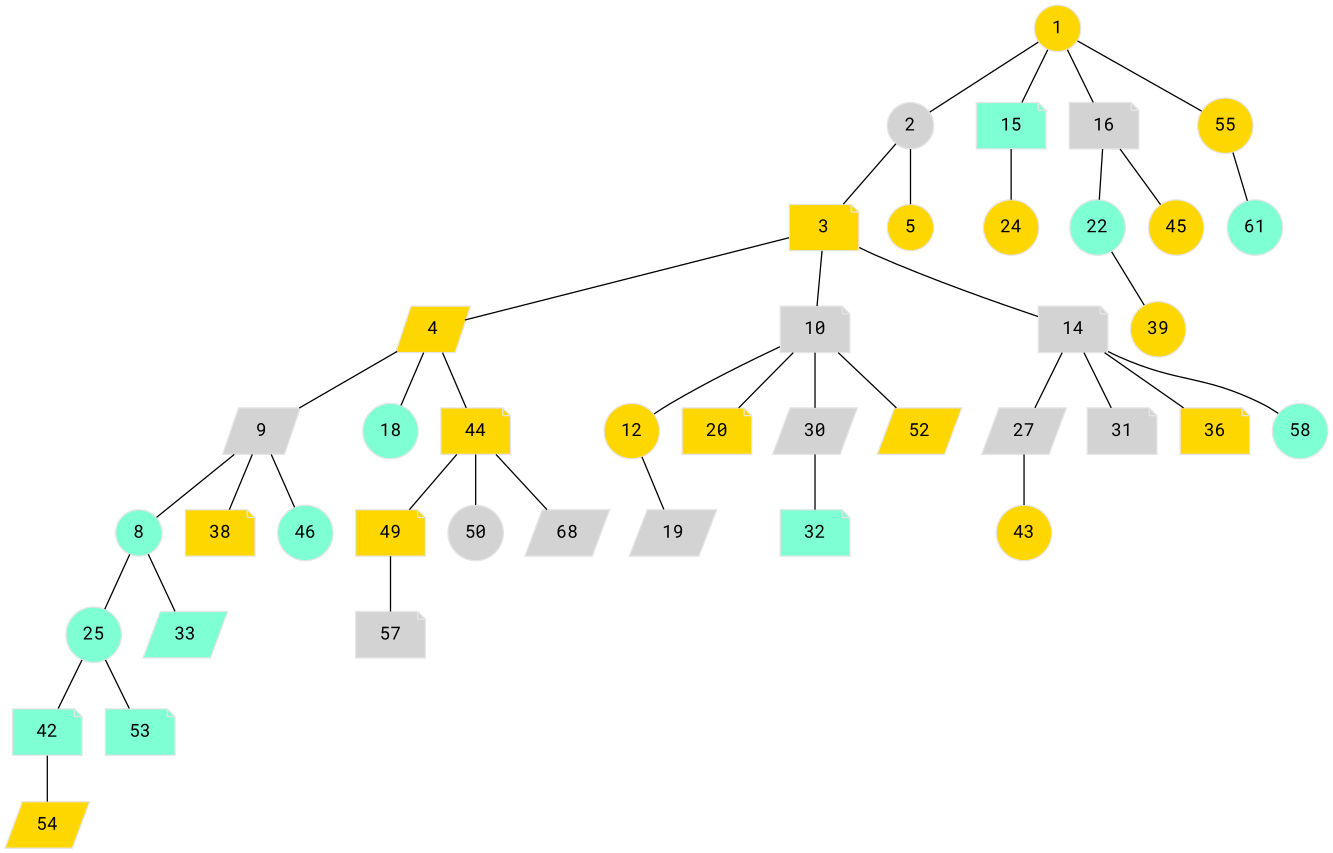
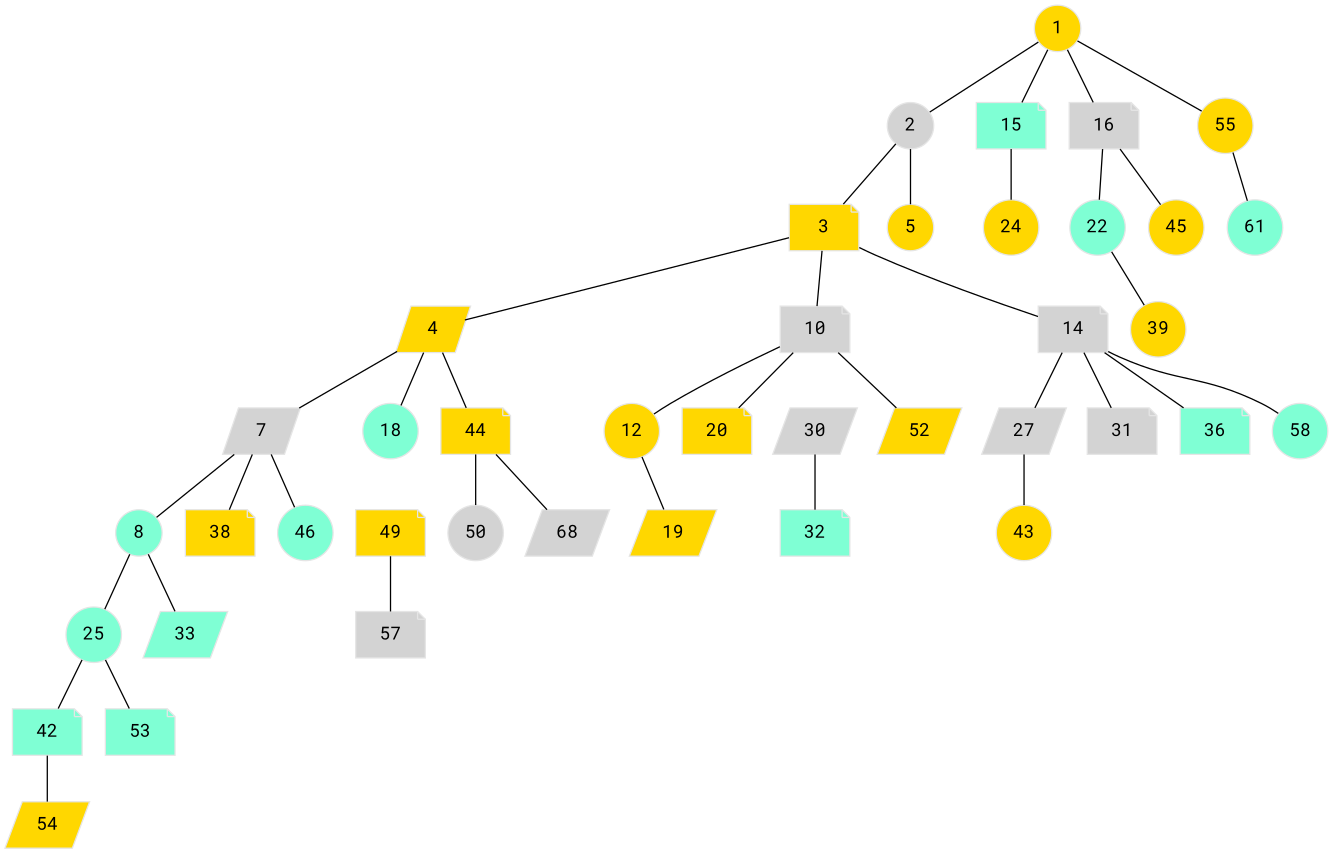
(815, 380) -> none
(261, 431) -> (261, 431)
(1215, 431) -> (1215, 431)
(433, 482) -> none
(673, 533) -> (673, 533)
